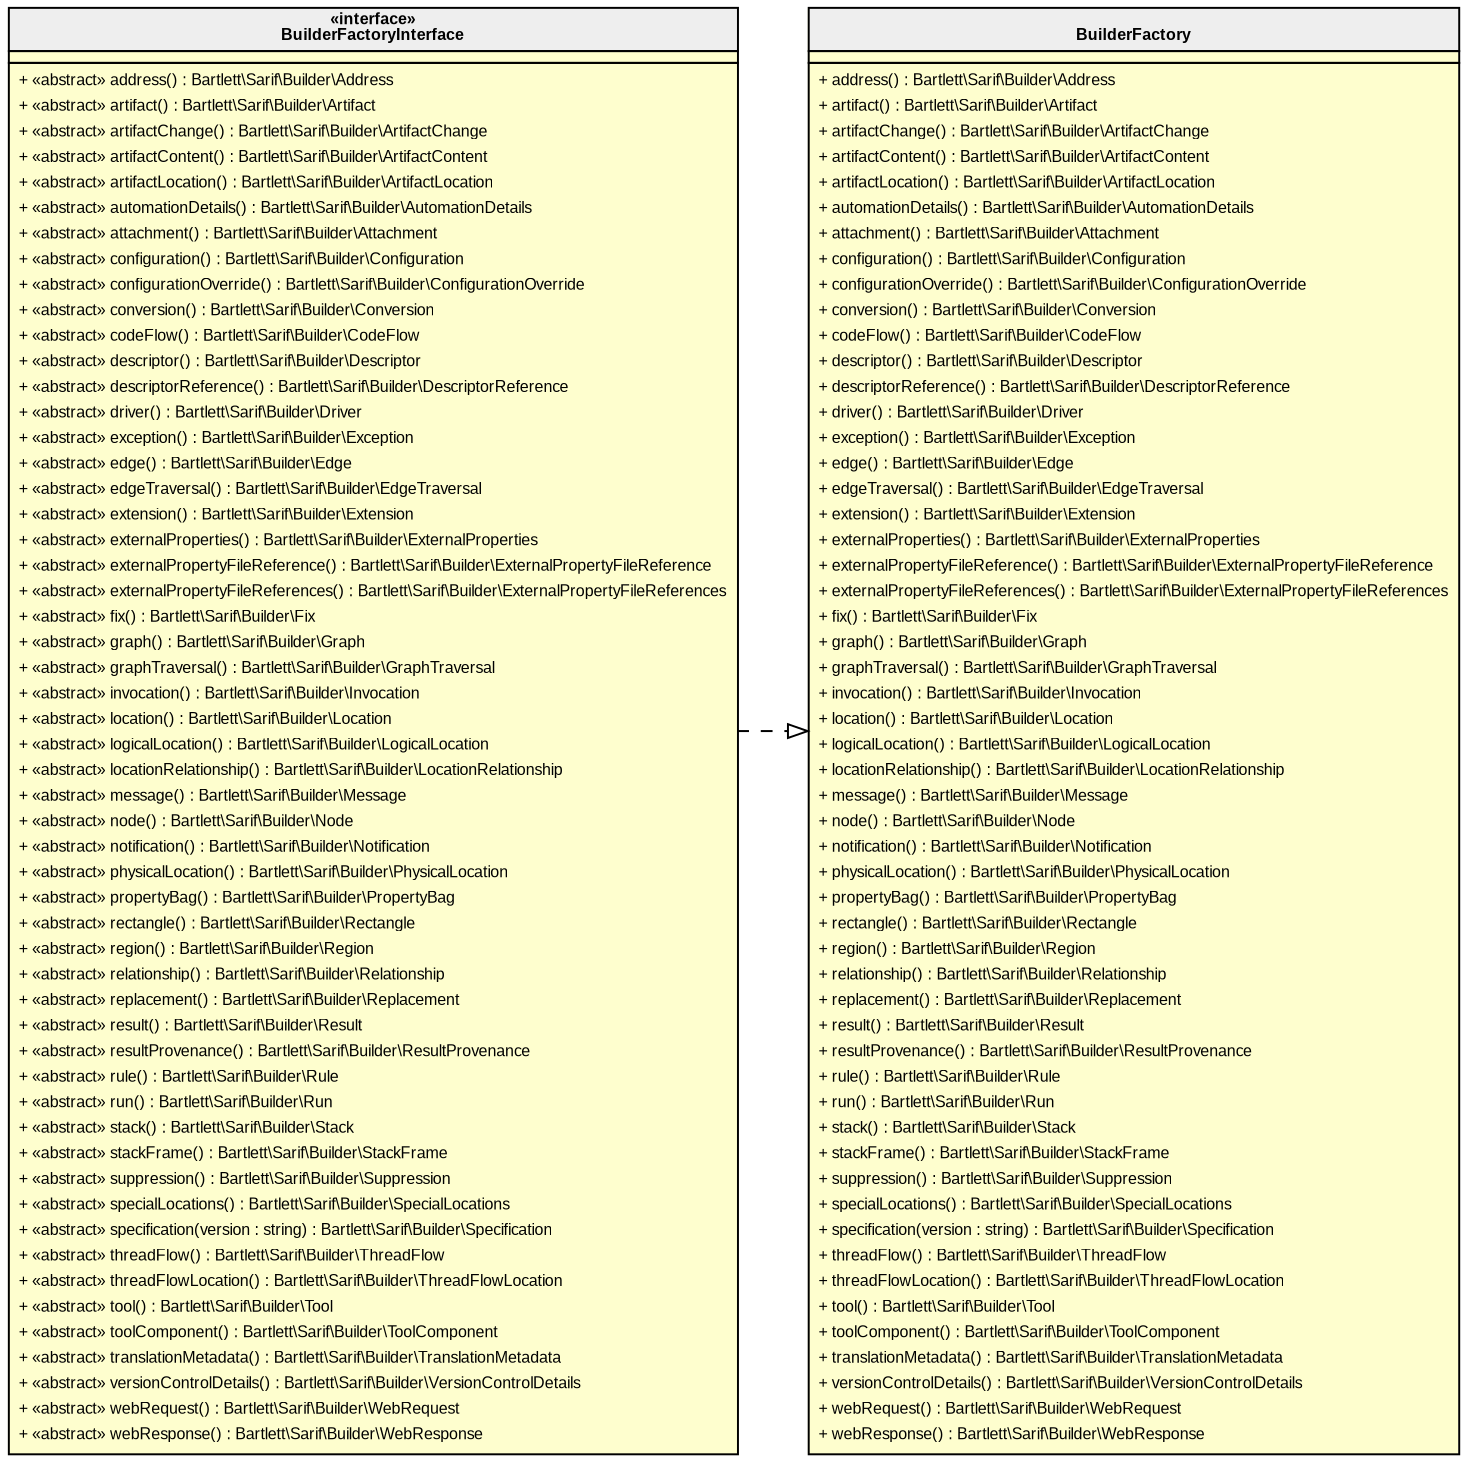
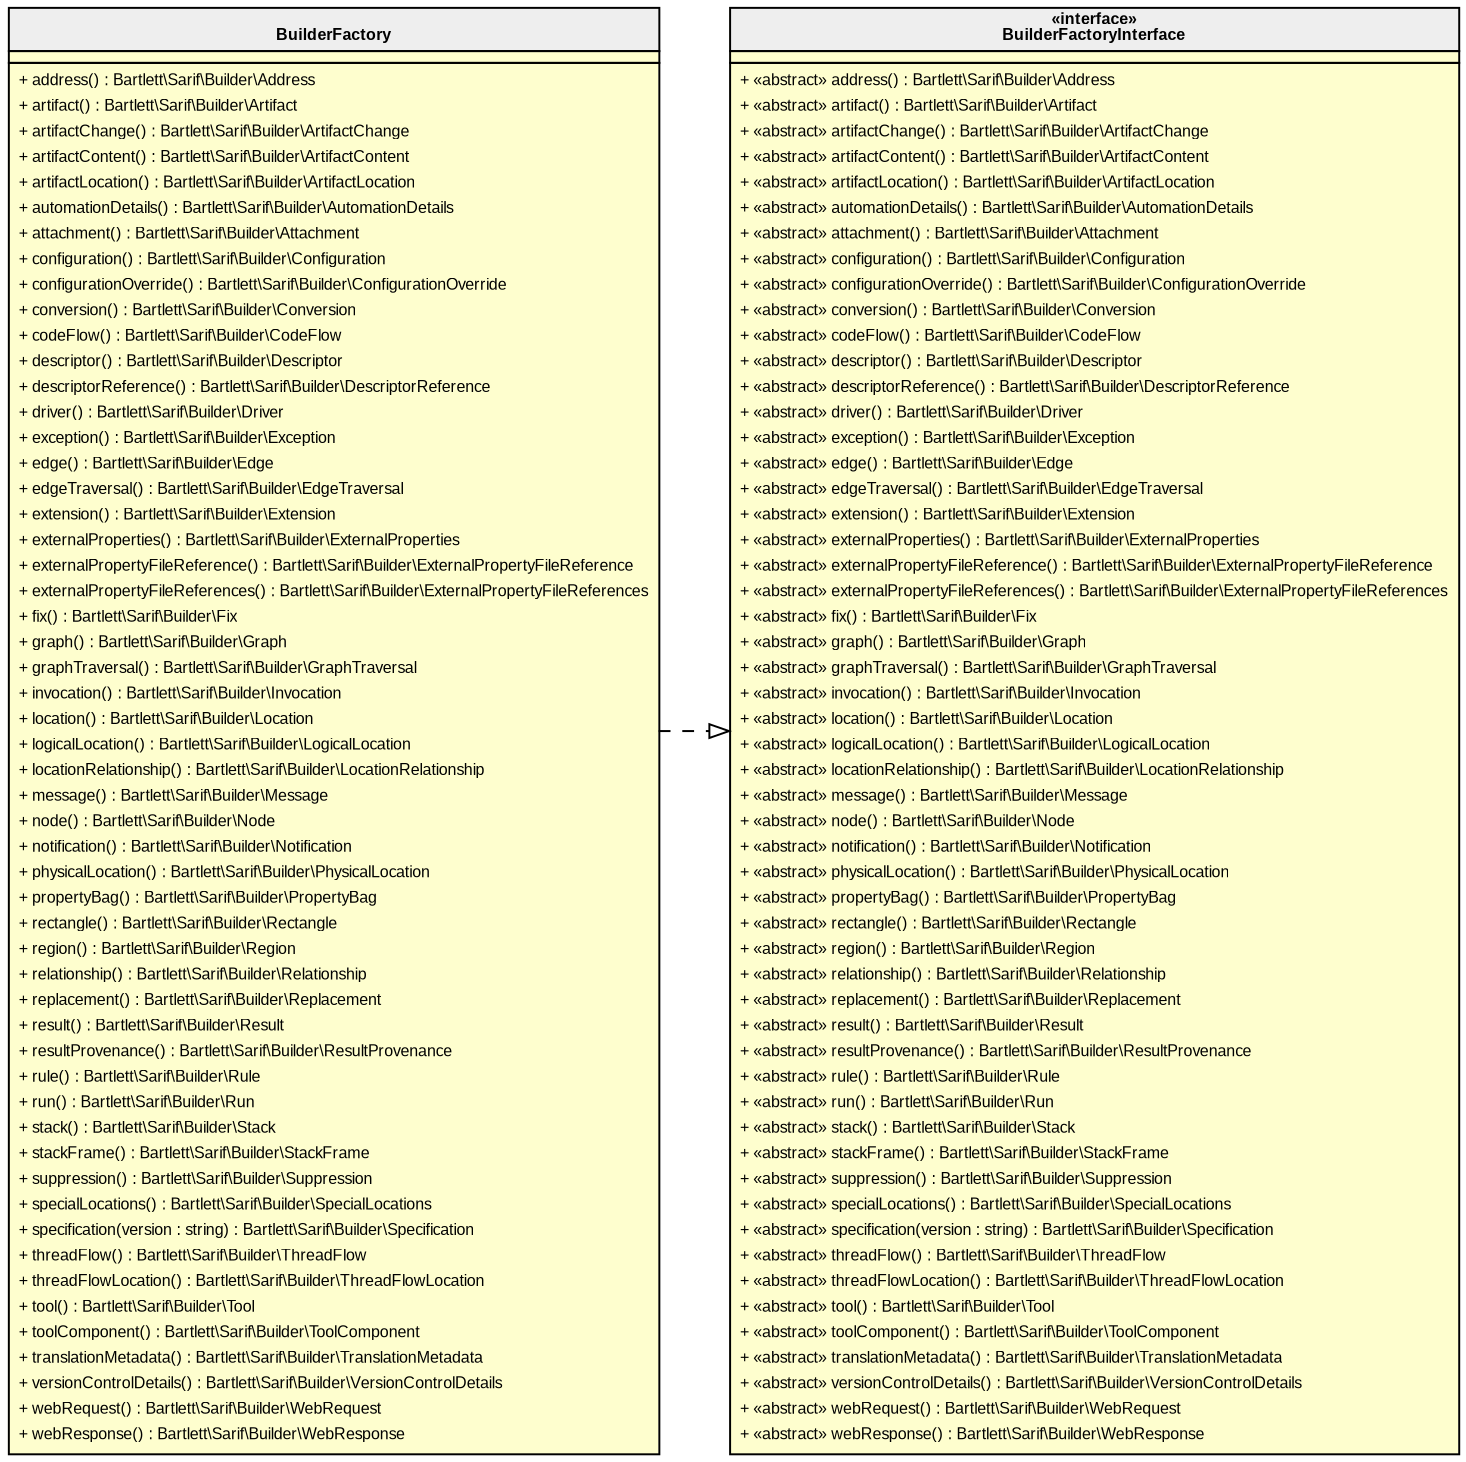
(763, 731) -> (684, 731)
